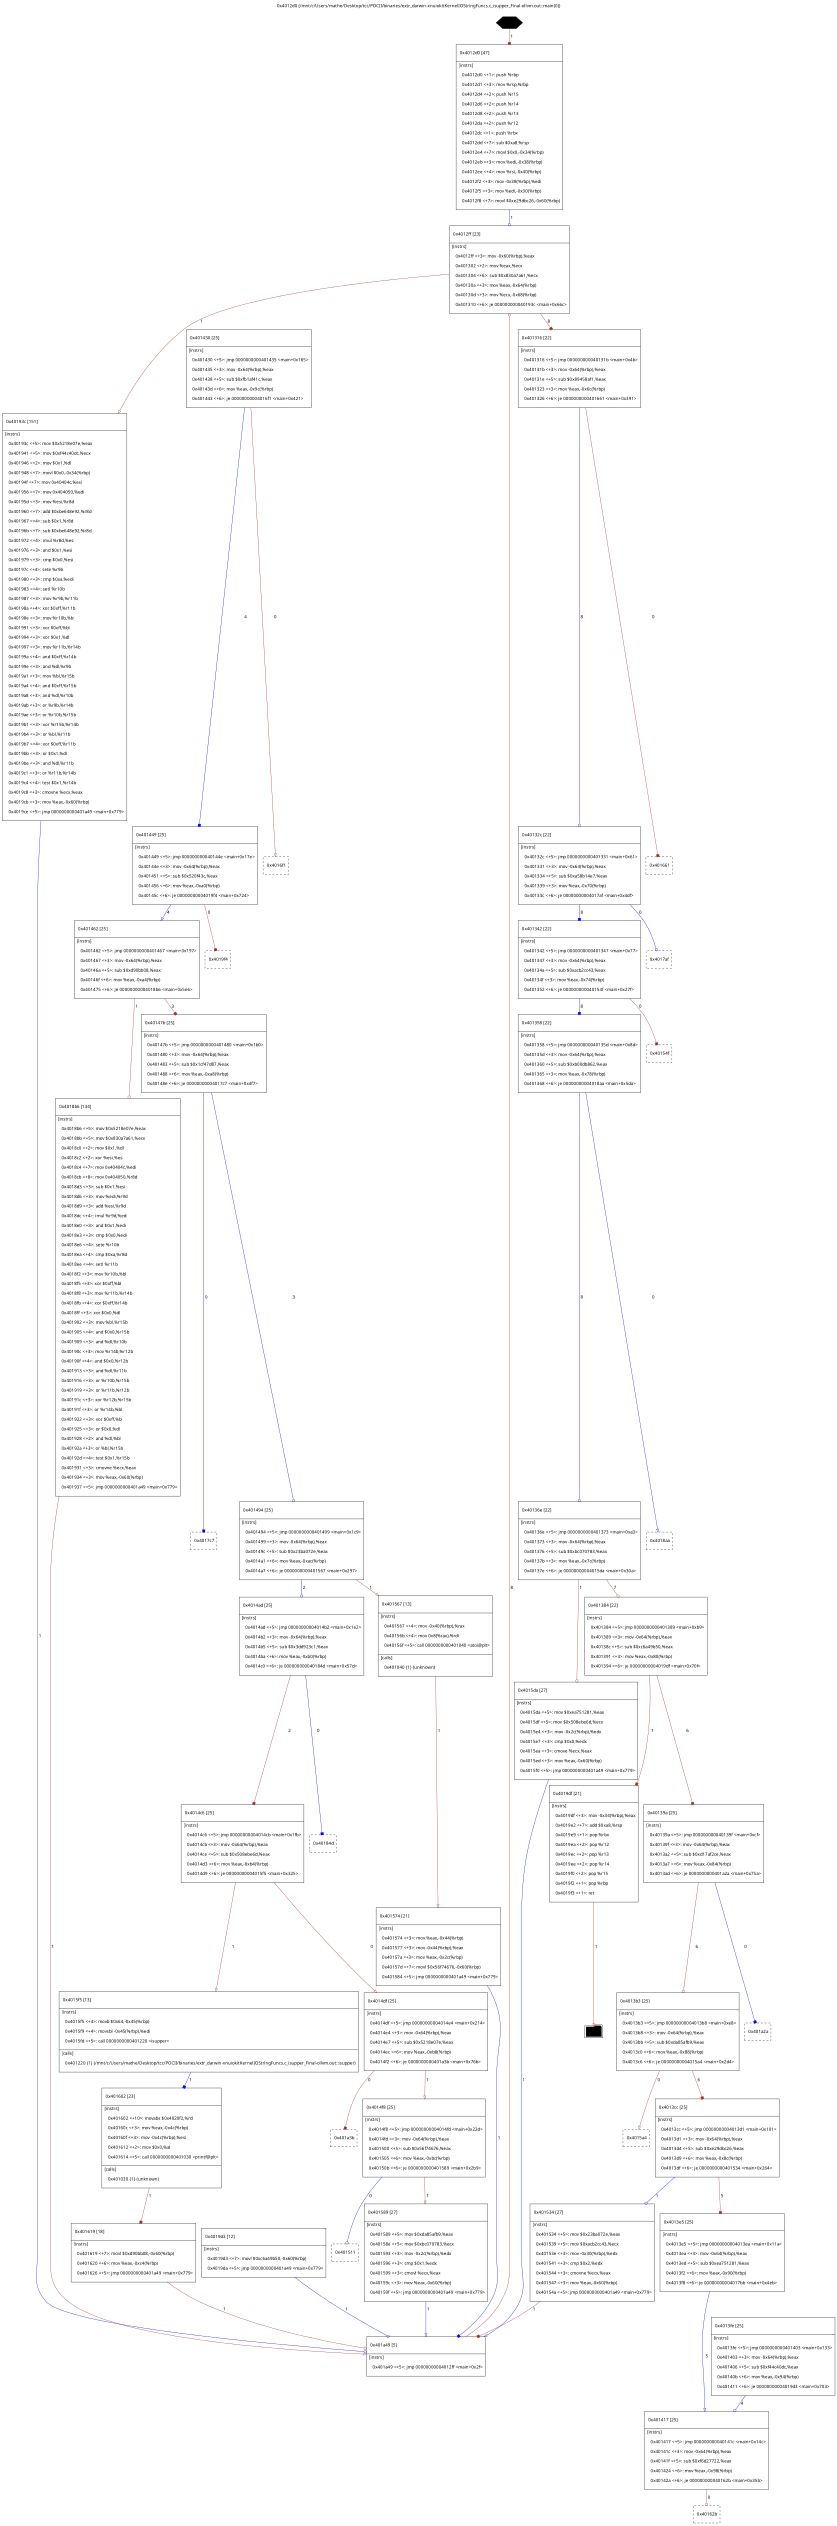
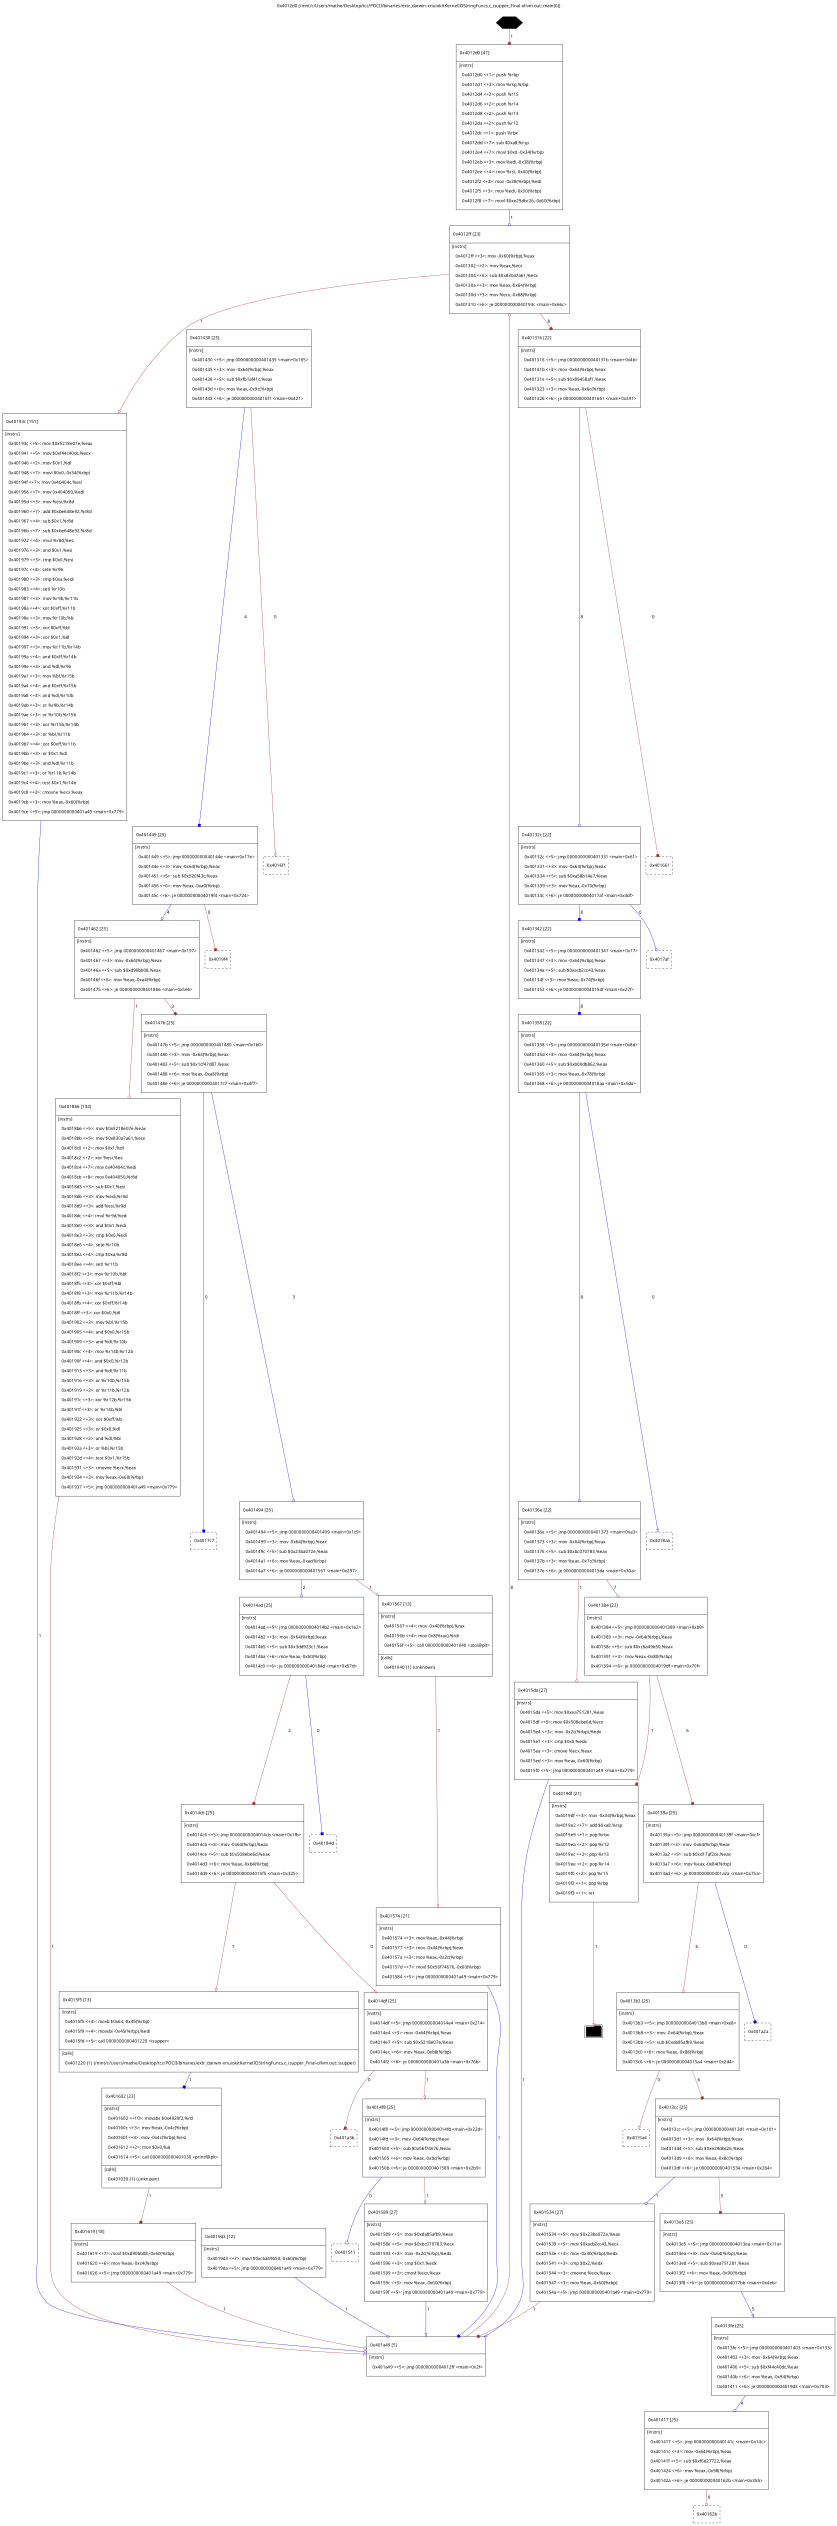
(659, 1054) -> none
(702, 2350) -> (747, 2303)
